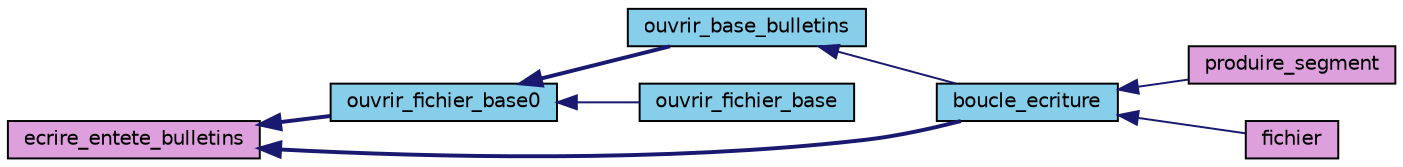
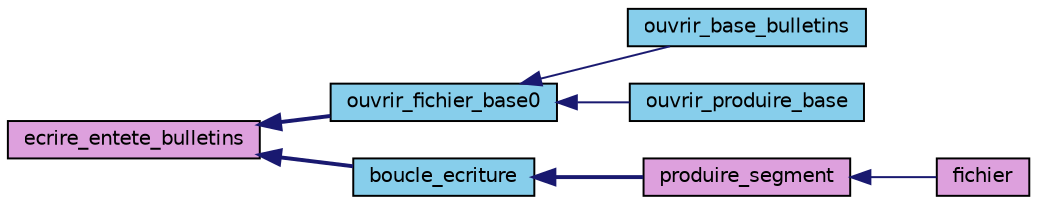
(605, 62) -> (605, 62)
(897, 68) -> none
(1163, 83) -> (599, 177)
(747, 102) -> (747, 102)
(1192, 126) -> (903, 177)
